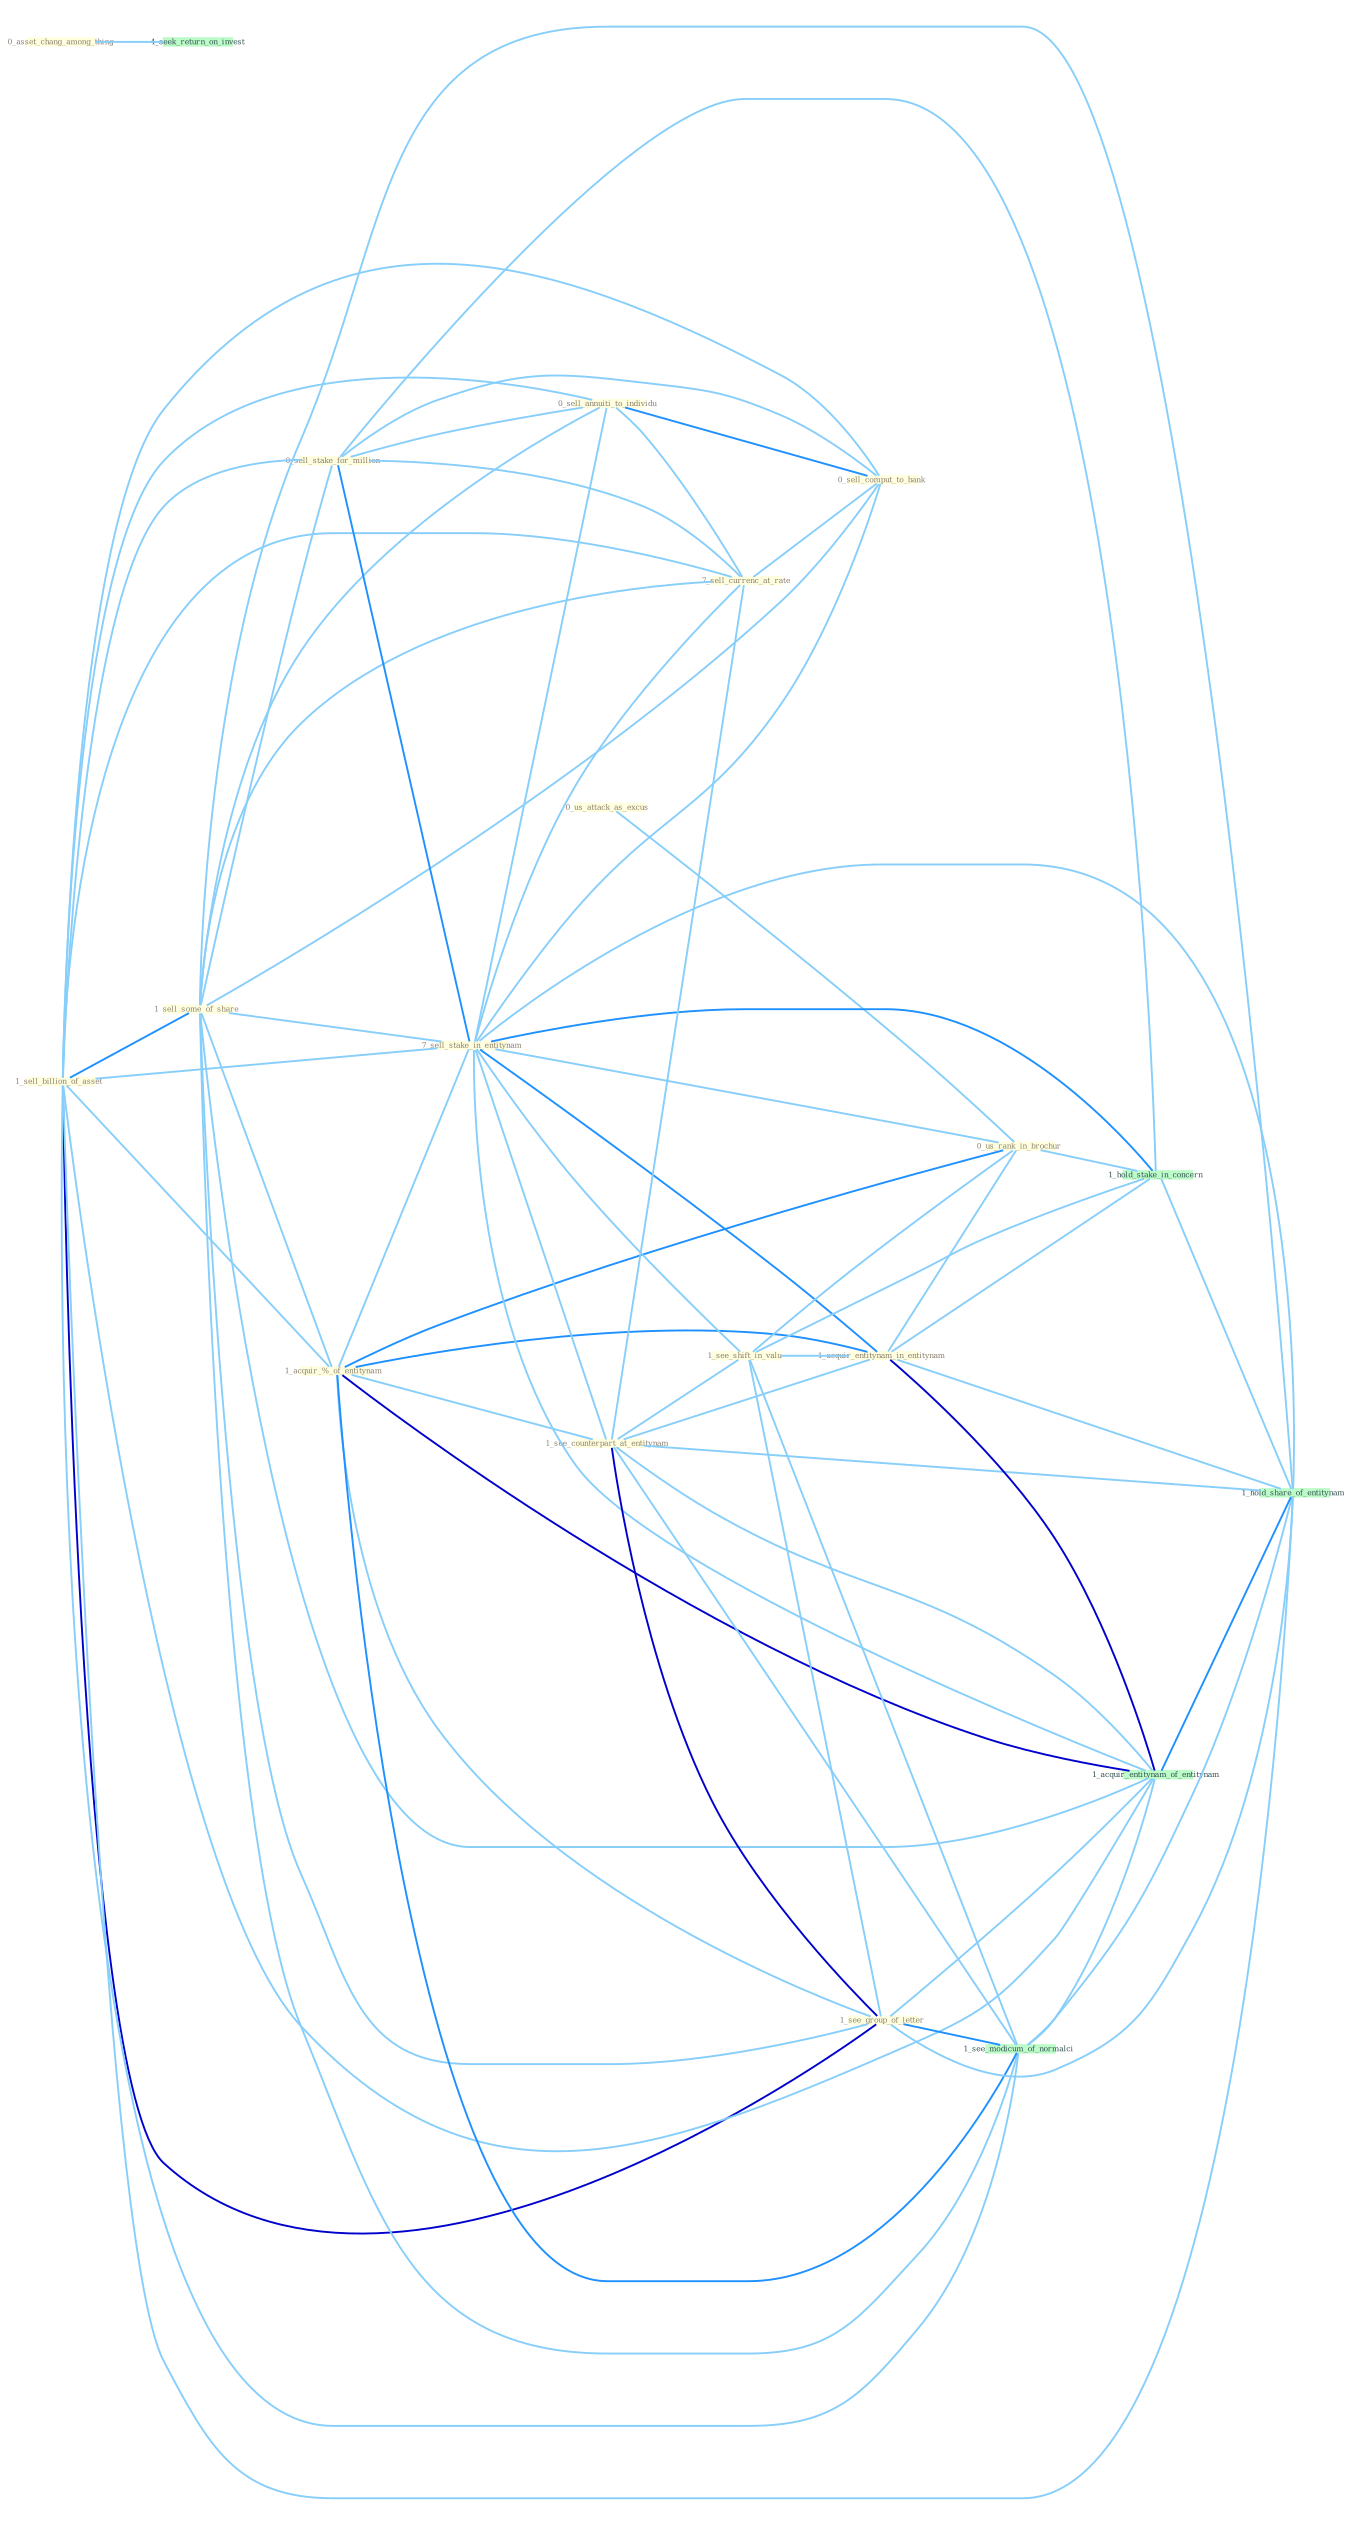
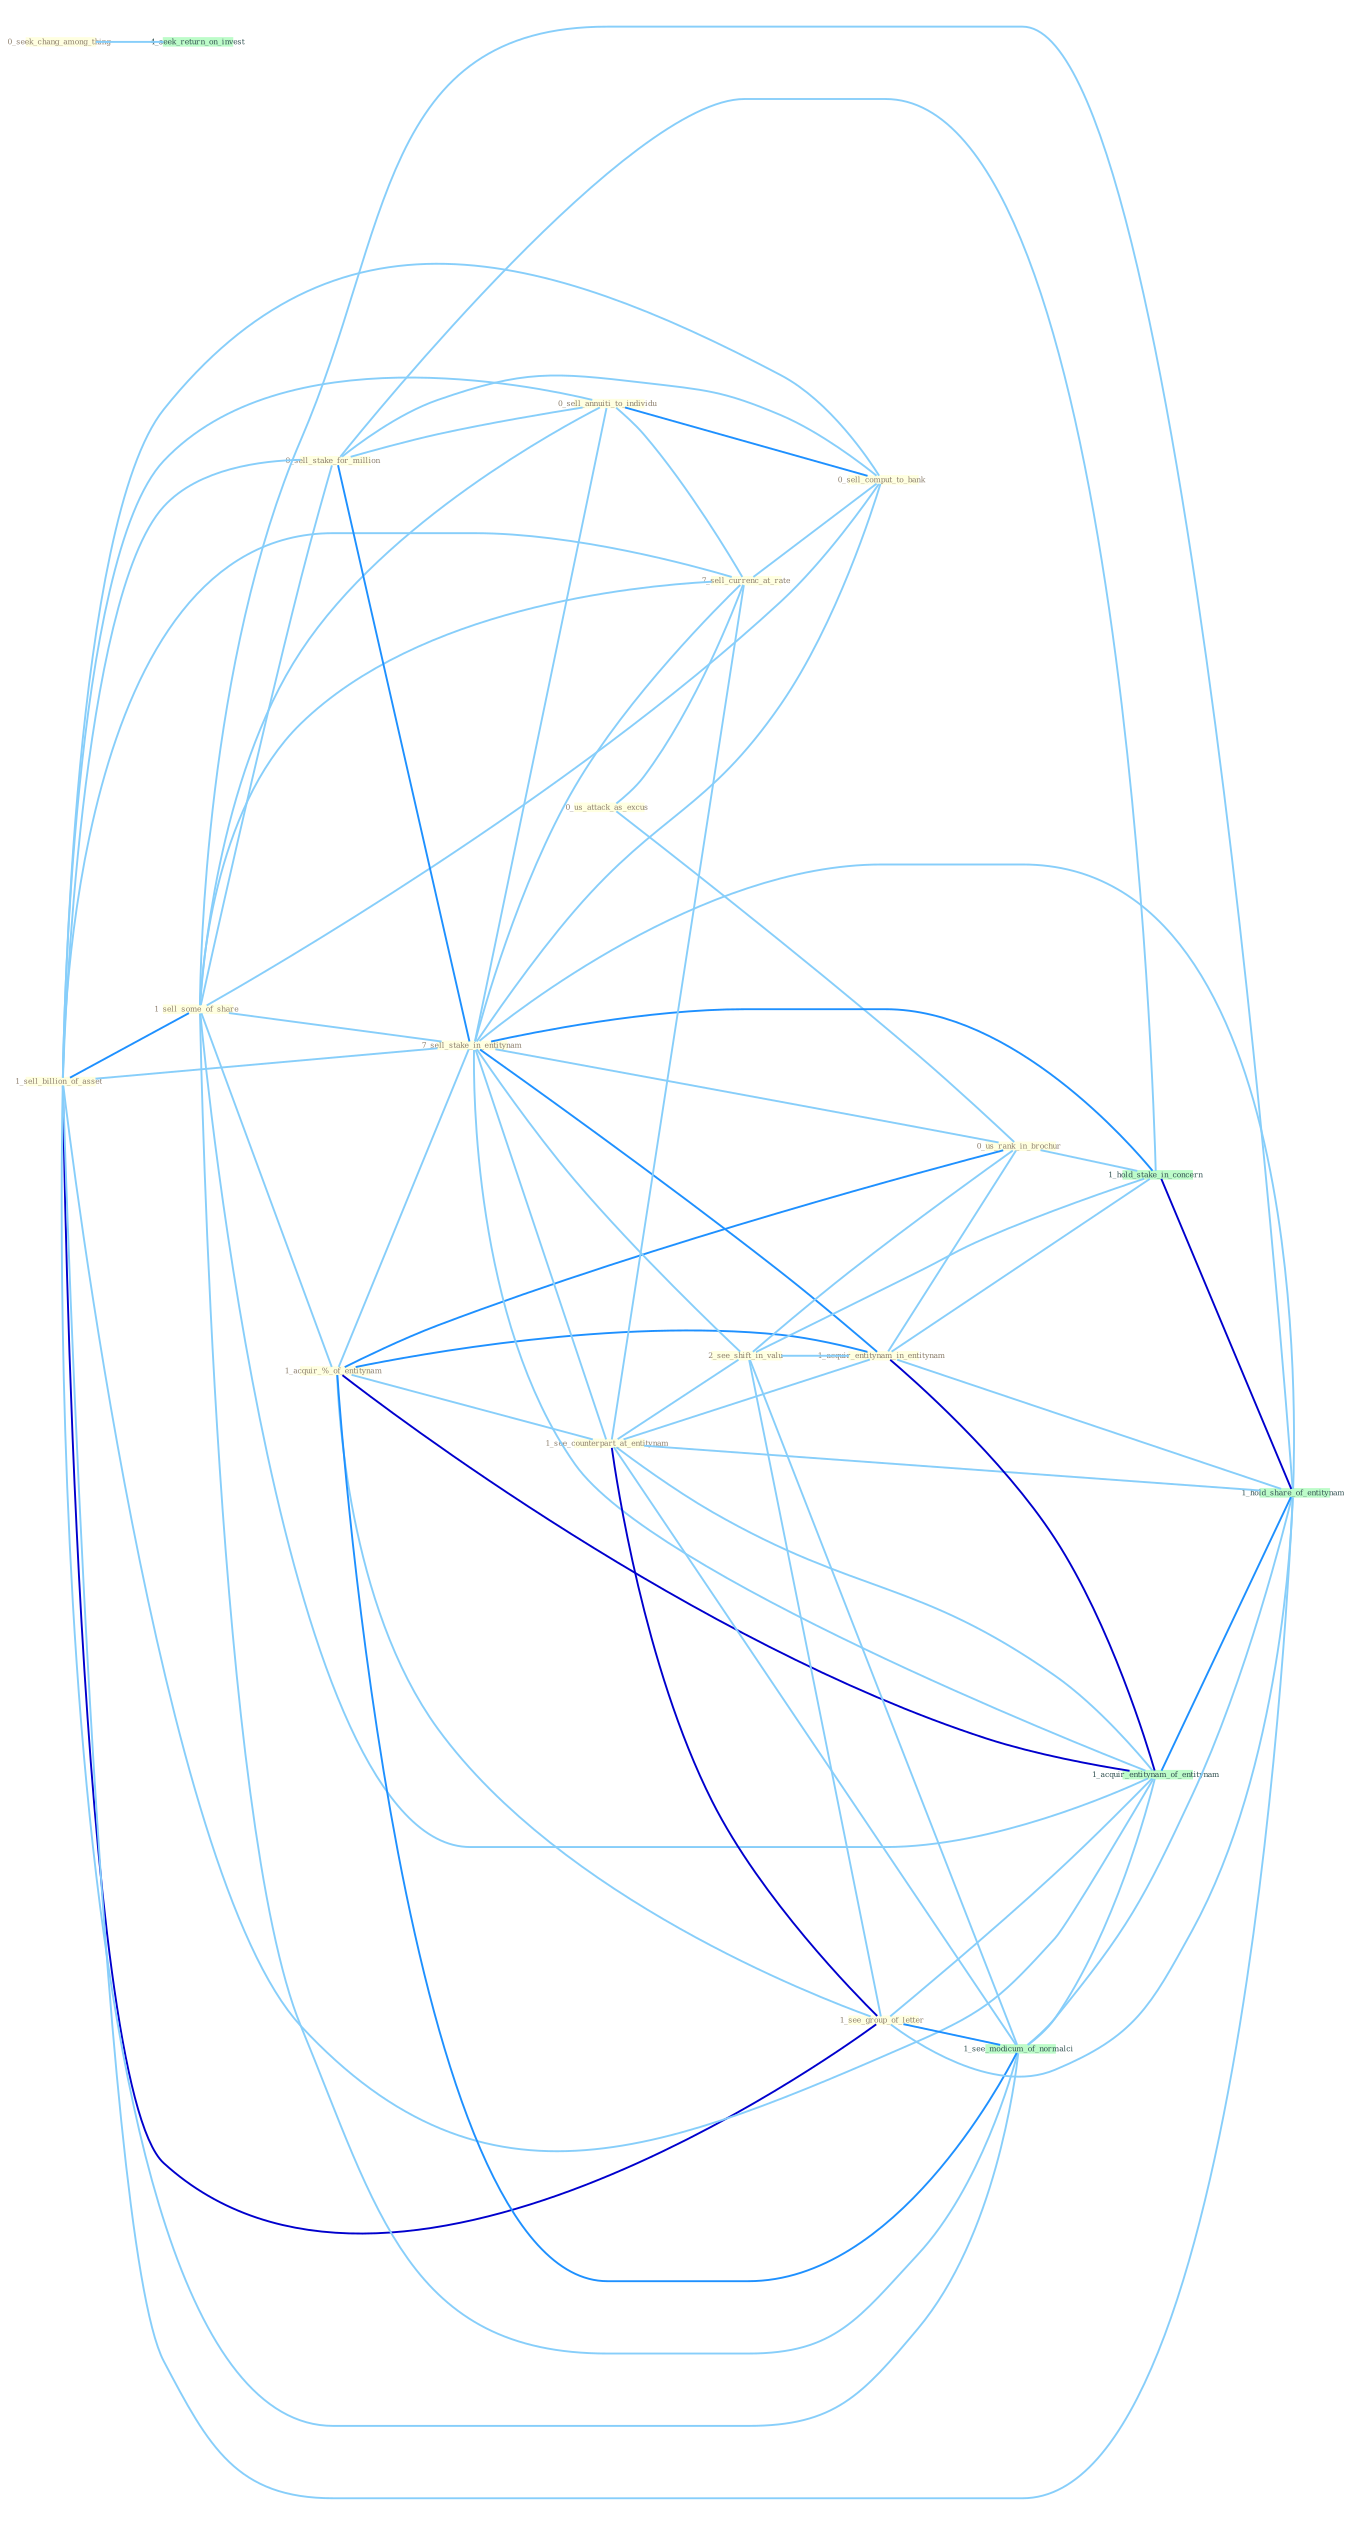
(61, 42) -> (61, 42)
(568, 483) -> (691, 701)
(191, 1219) -> none
(1226, 1334) -> (1226, 1334)
(746, 1356) -> (746, 1356)
(273, 1782) -> none
